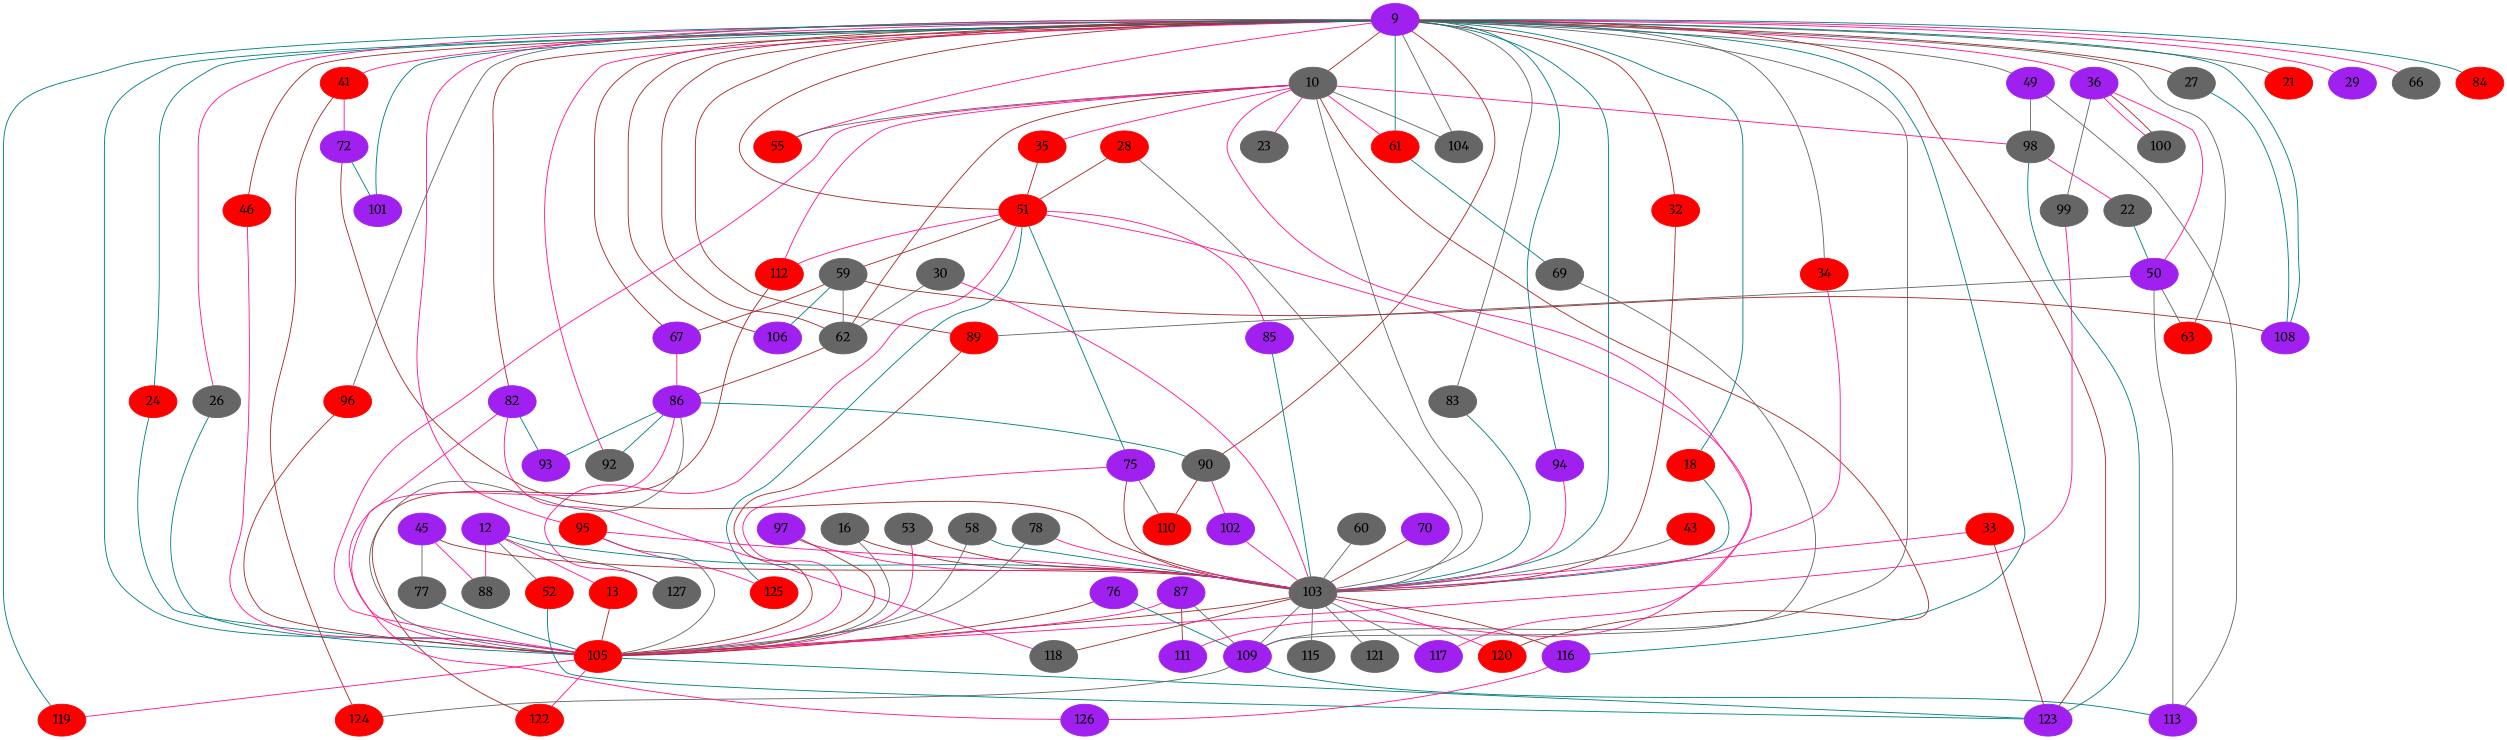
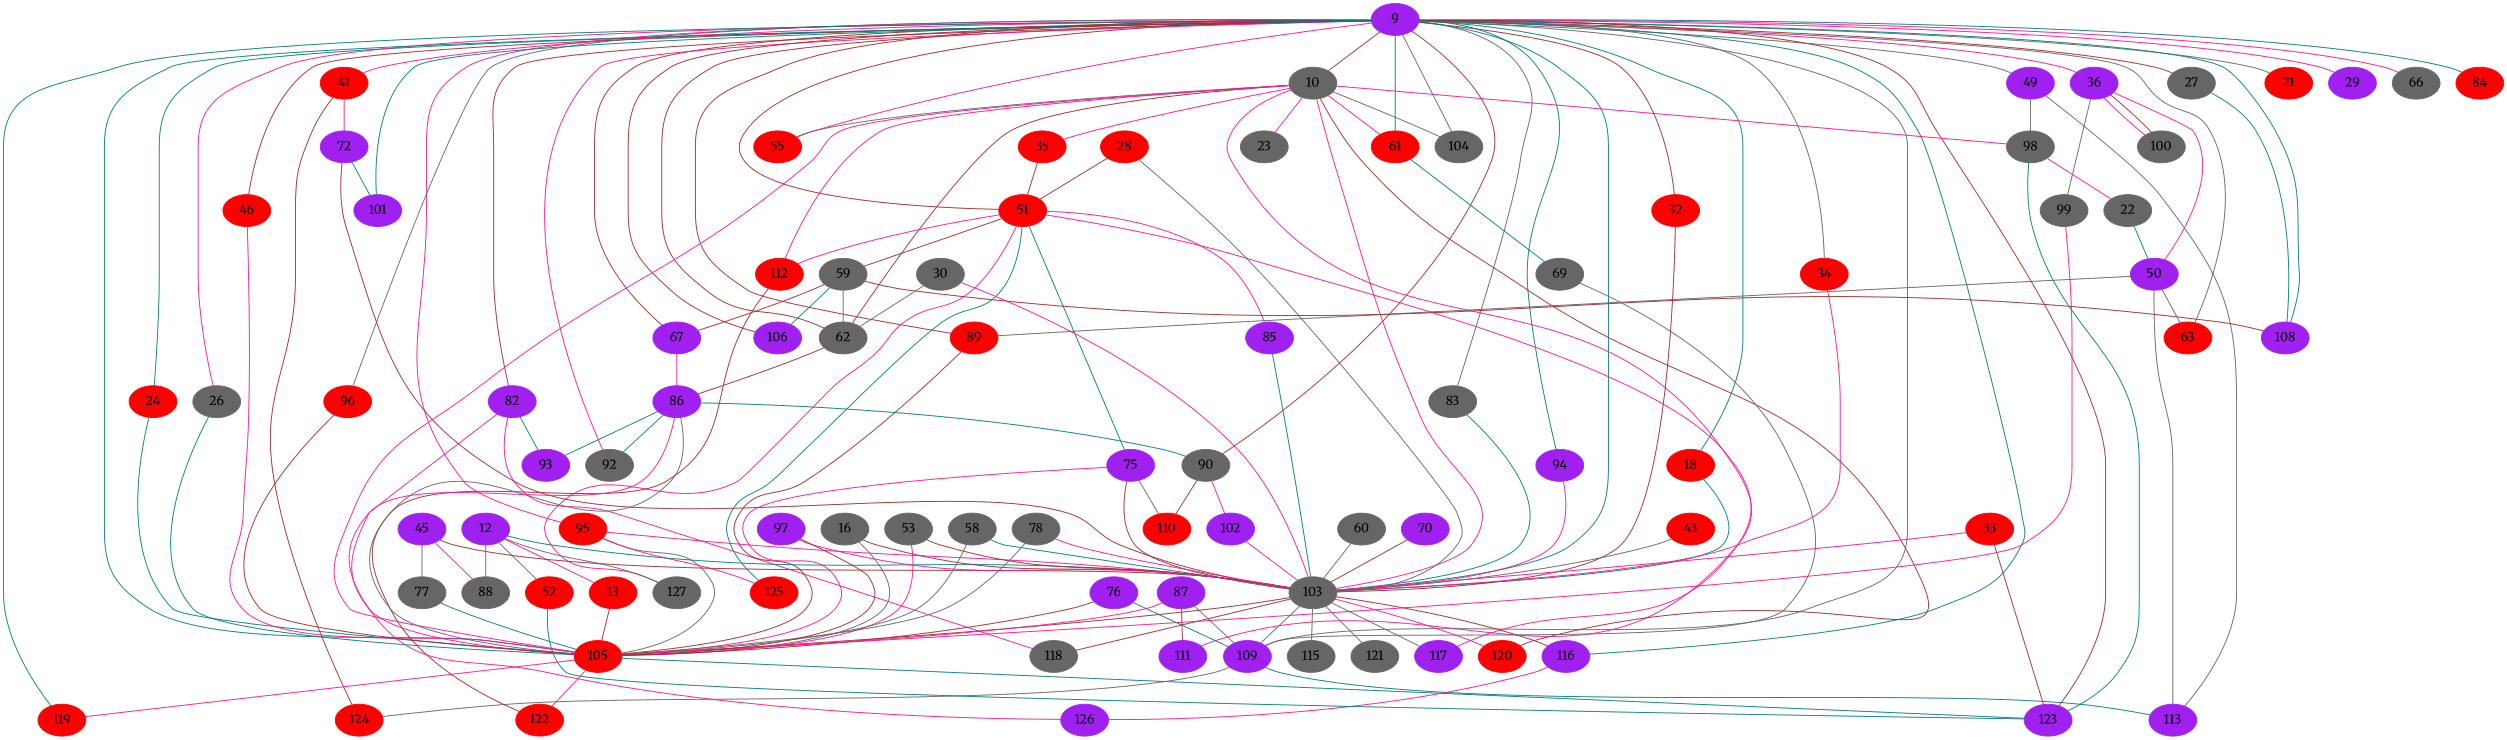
(1413, 398) -> (1413, 398)
